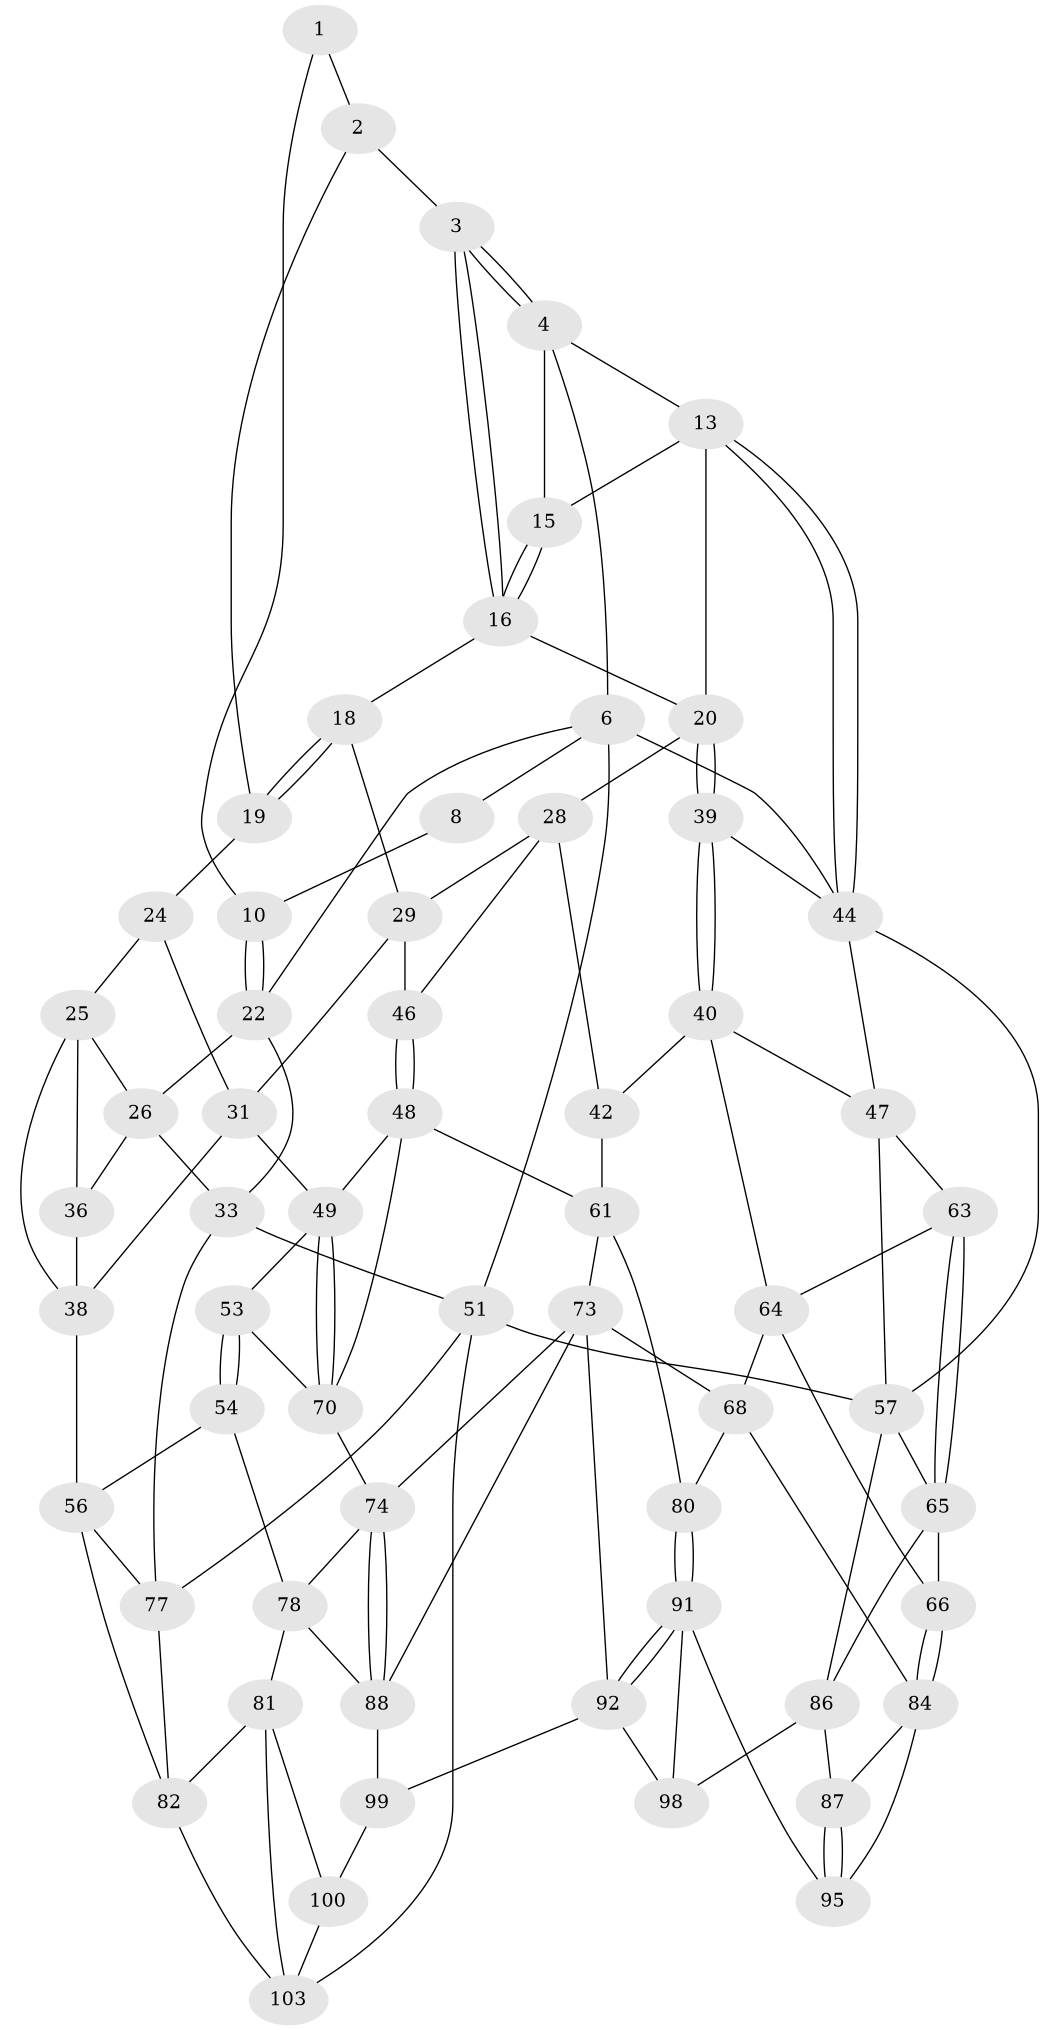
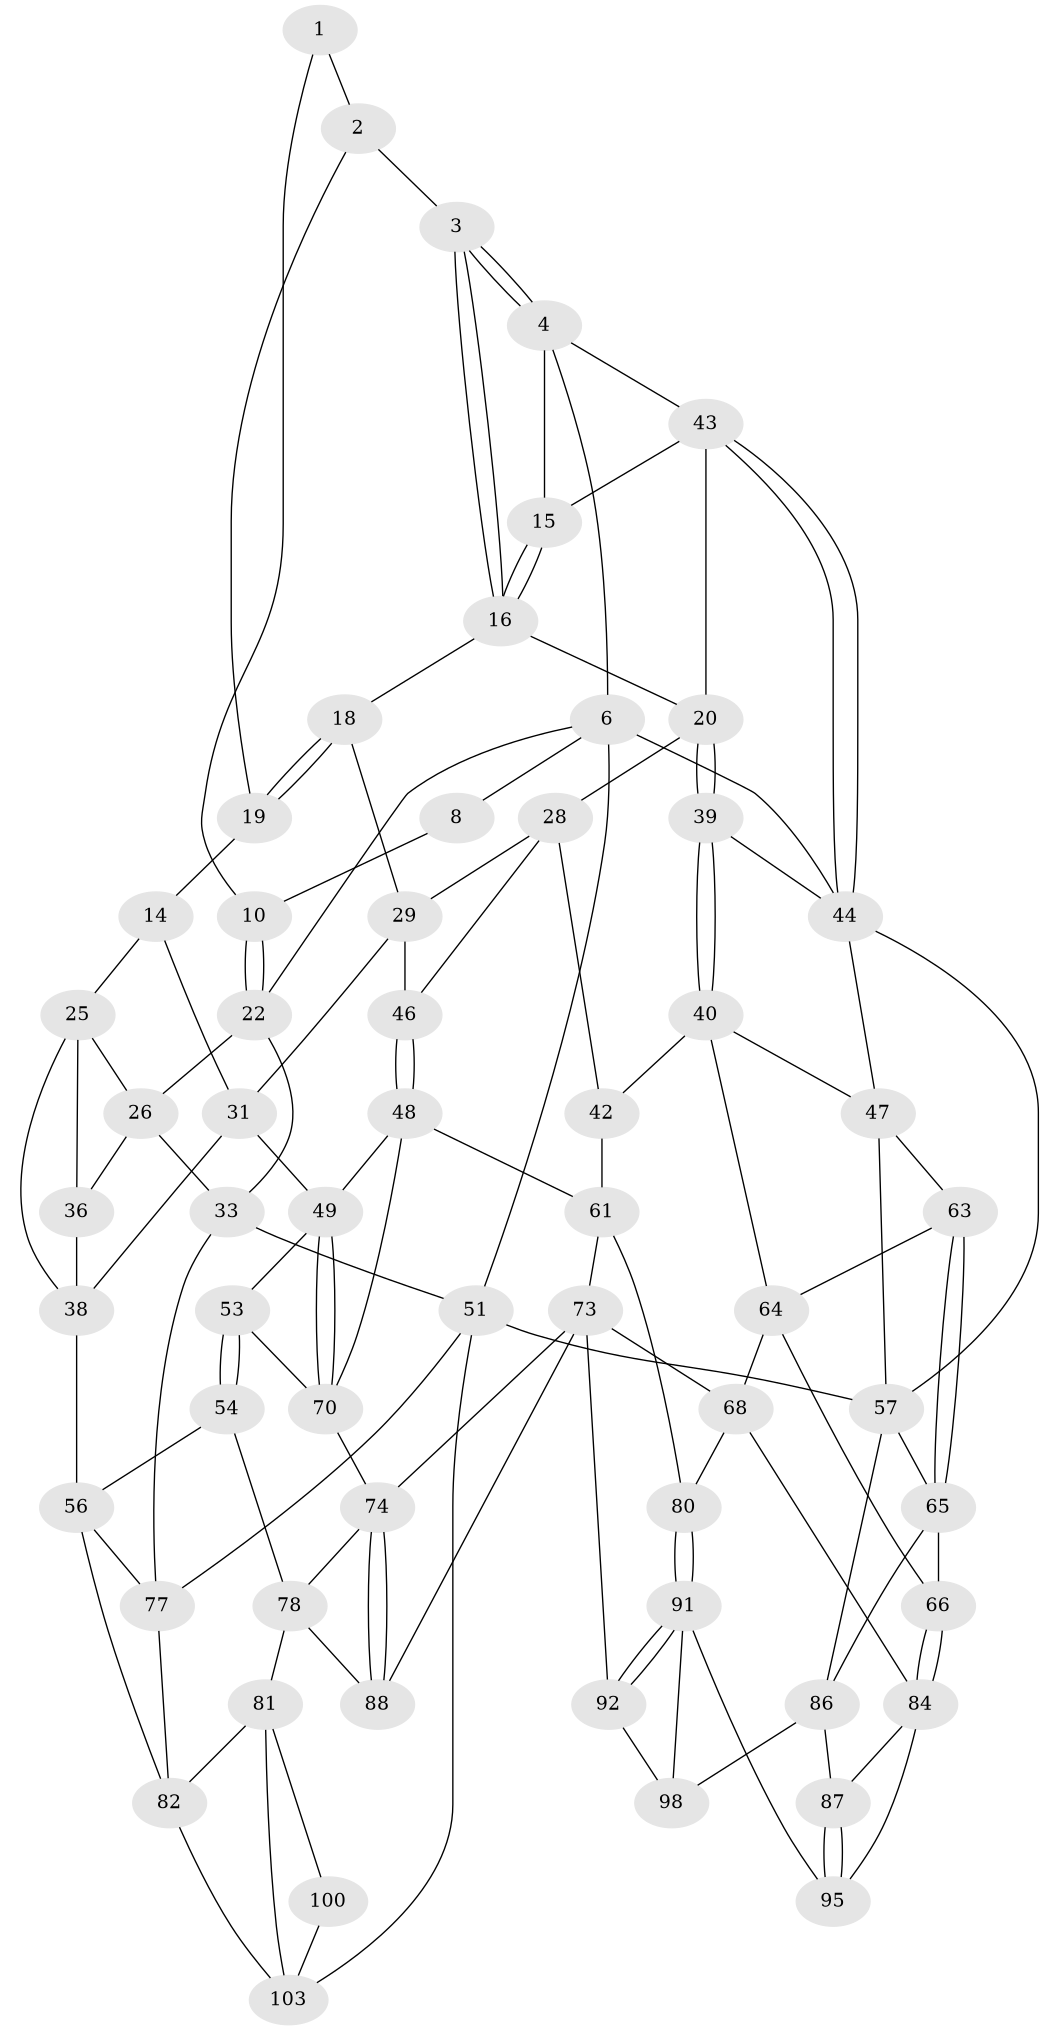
(706, 424) -> (706, 424)
(156, 917) -> (156, 917)
(378, 1803) -> none
